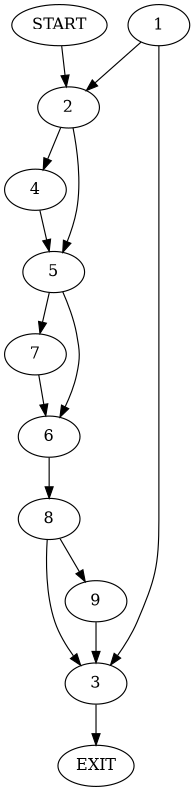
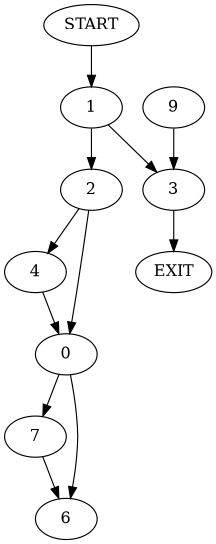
(63, 61) -> (91, 61)
(54, 272) -> (66, 354)
(49, 519) -> none
